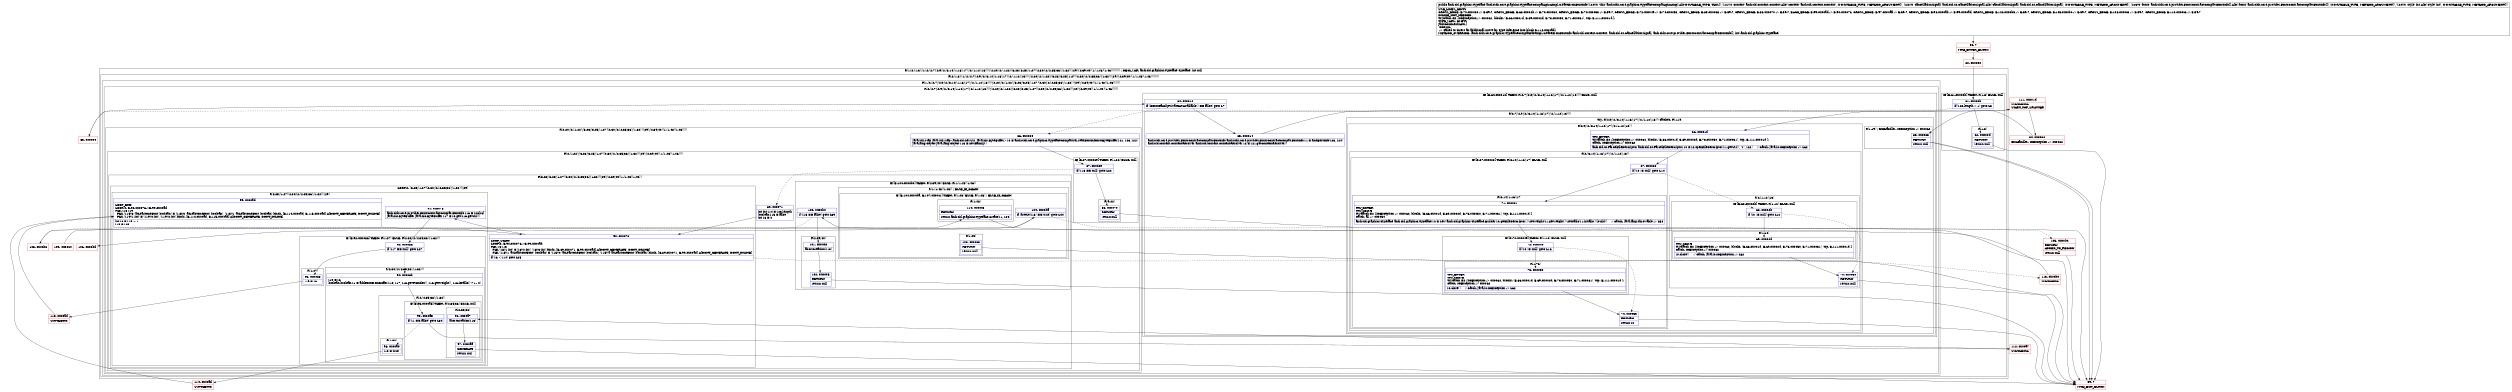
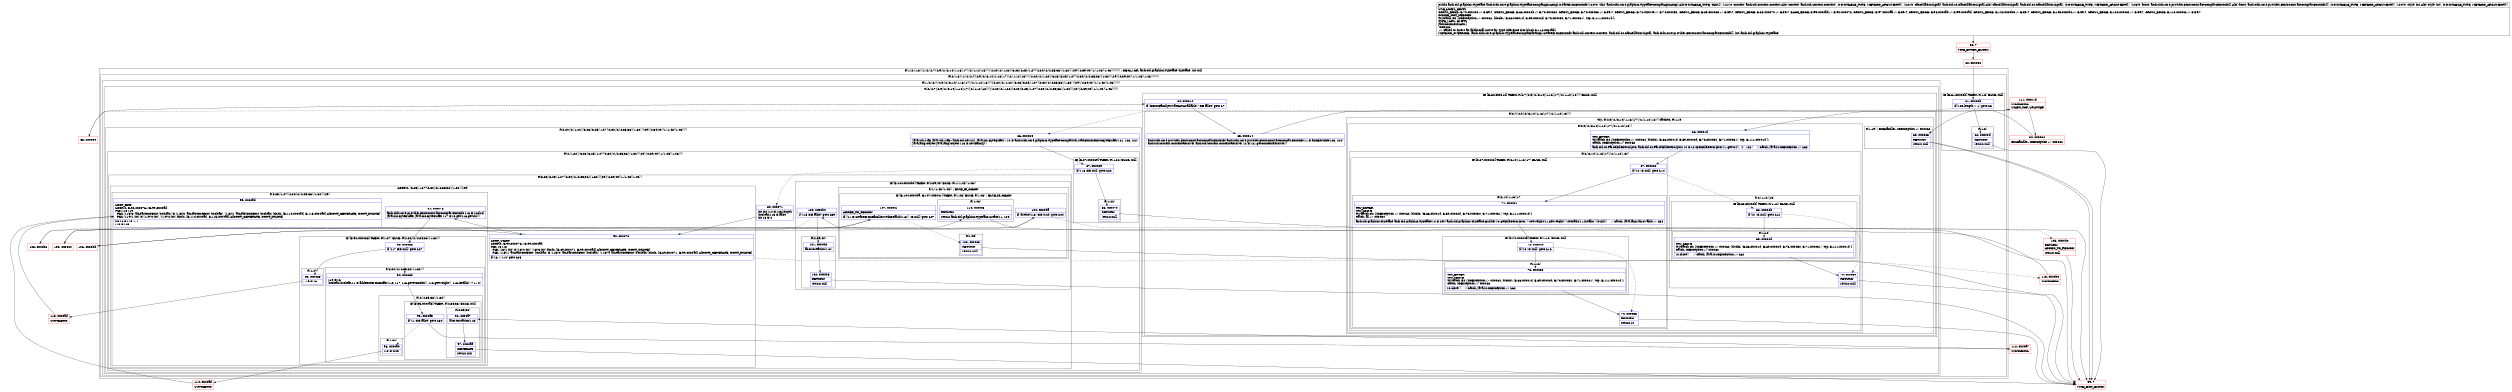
(1110, 202) -> (1110, 202)
none -> (889, 213)
(1535, 264) -> (1535, 264)
